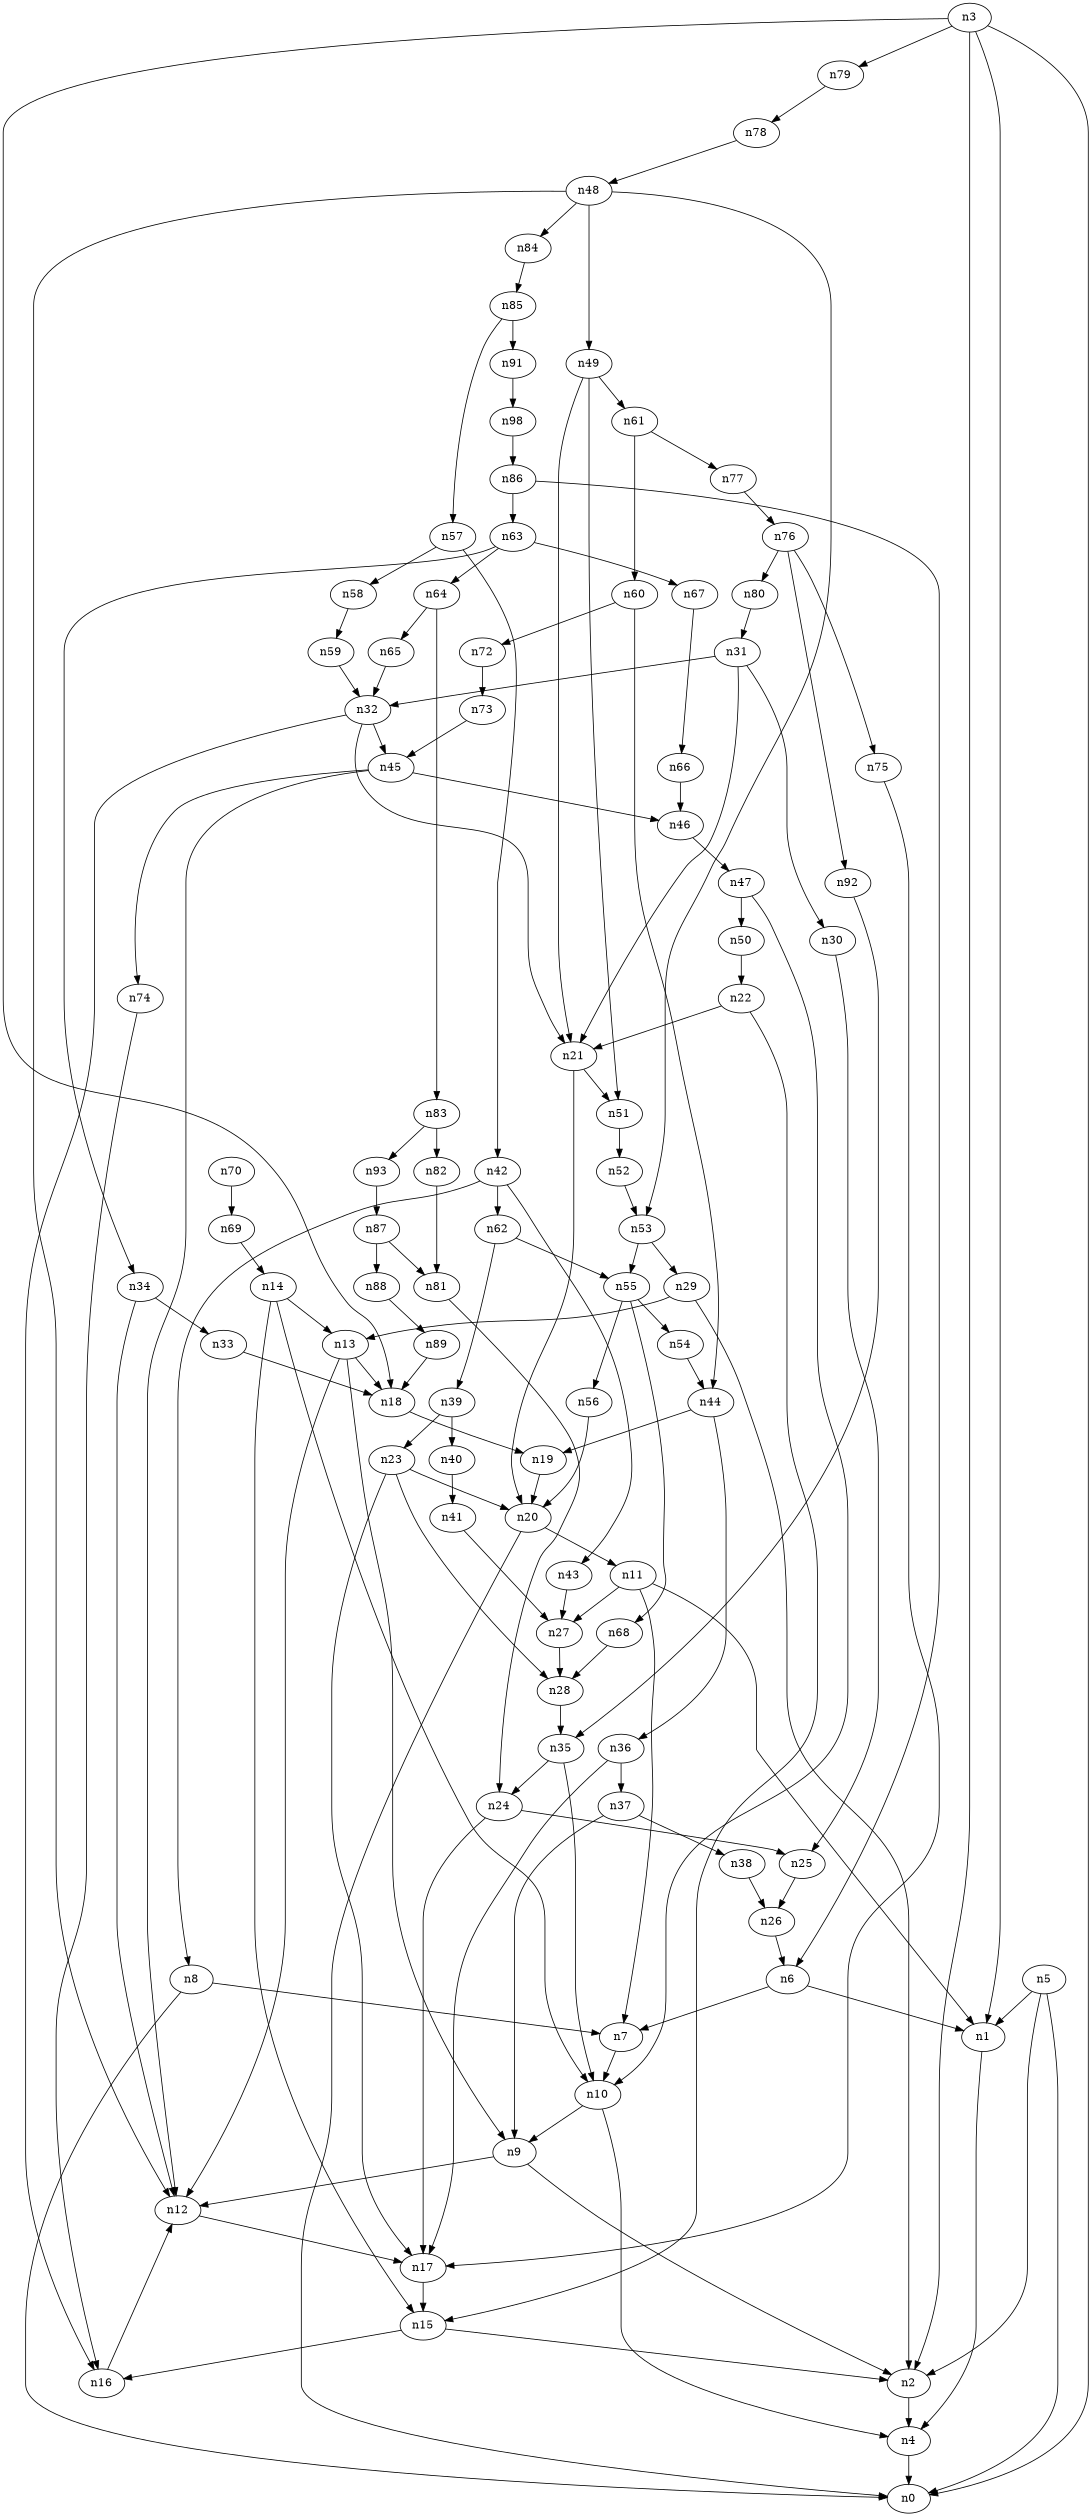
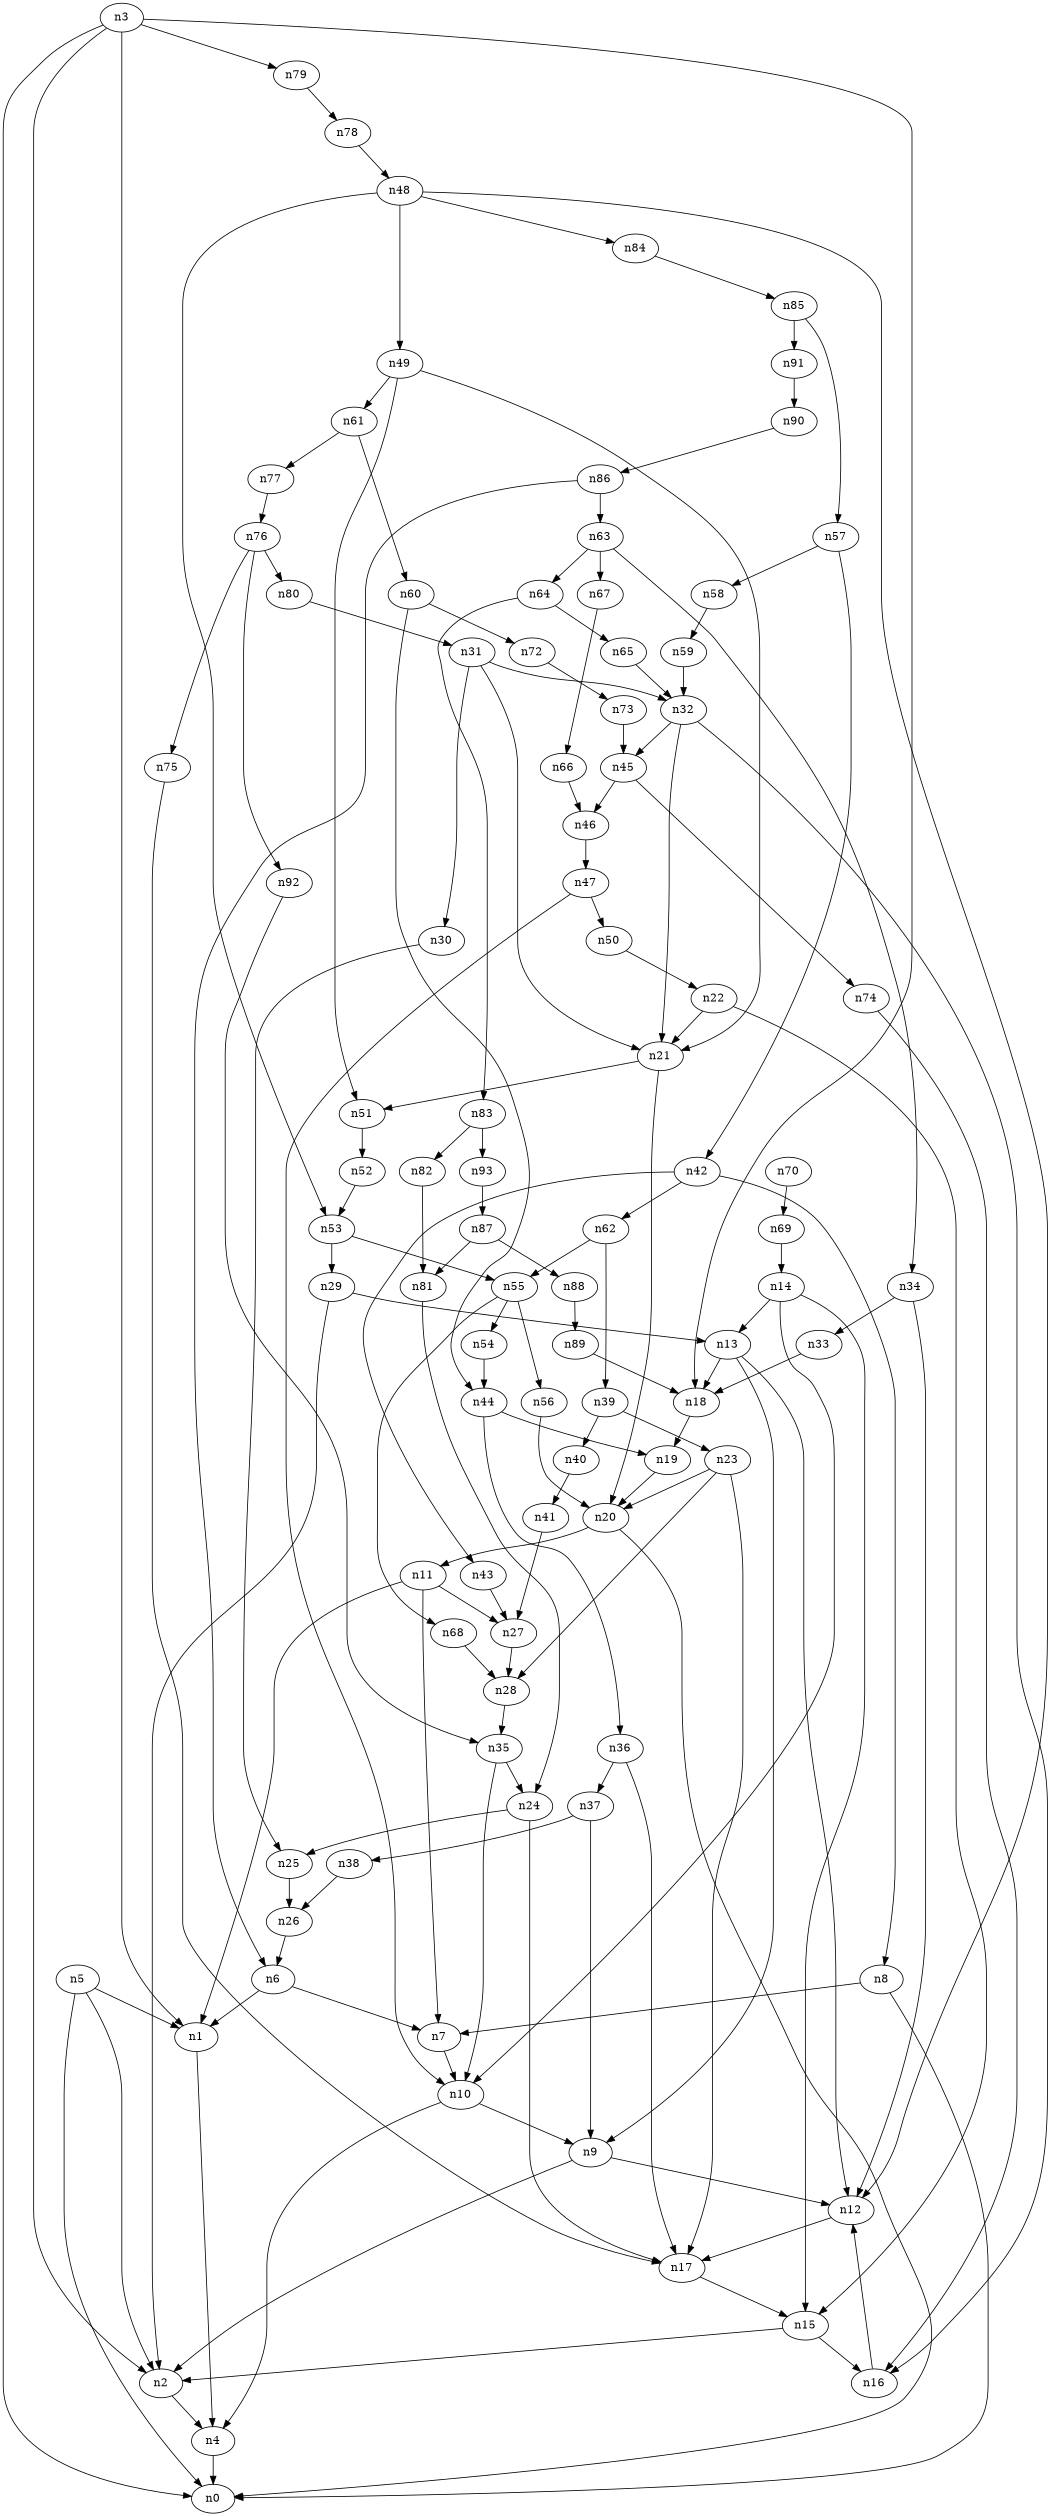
(513, 422) -> (794, 422)
(147, 1417) -> none
